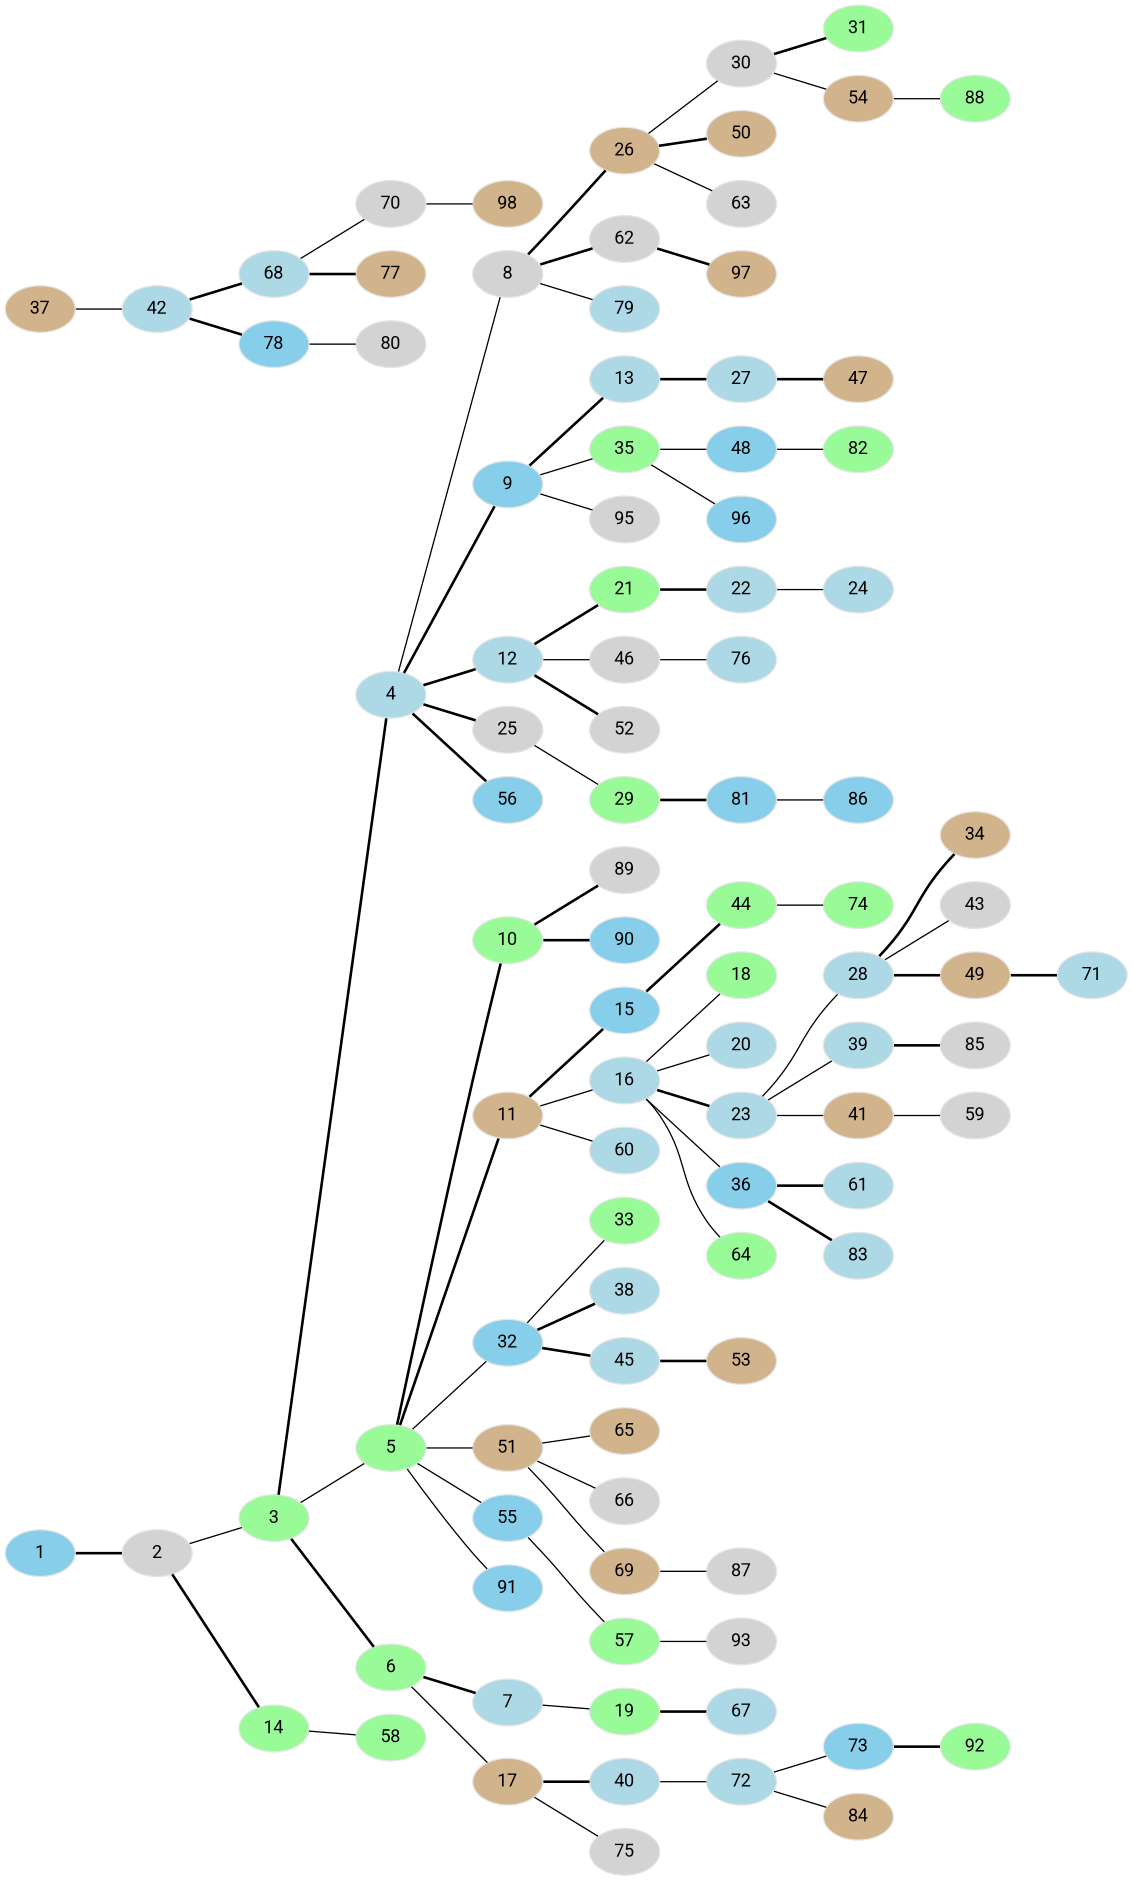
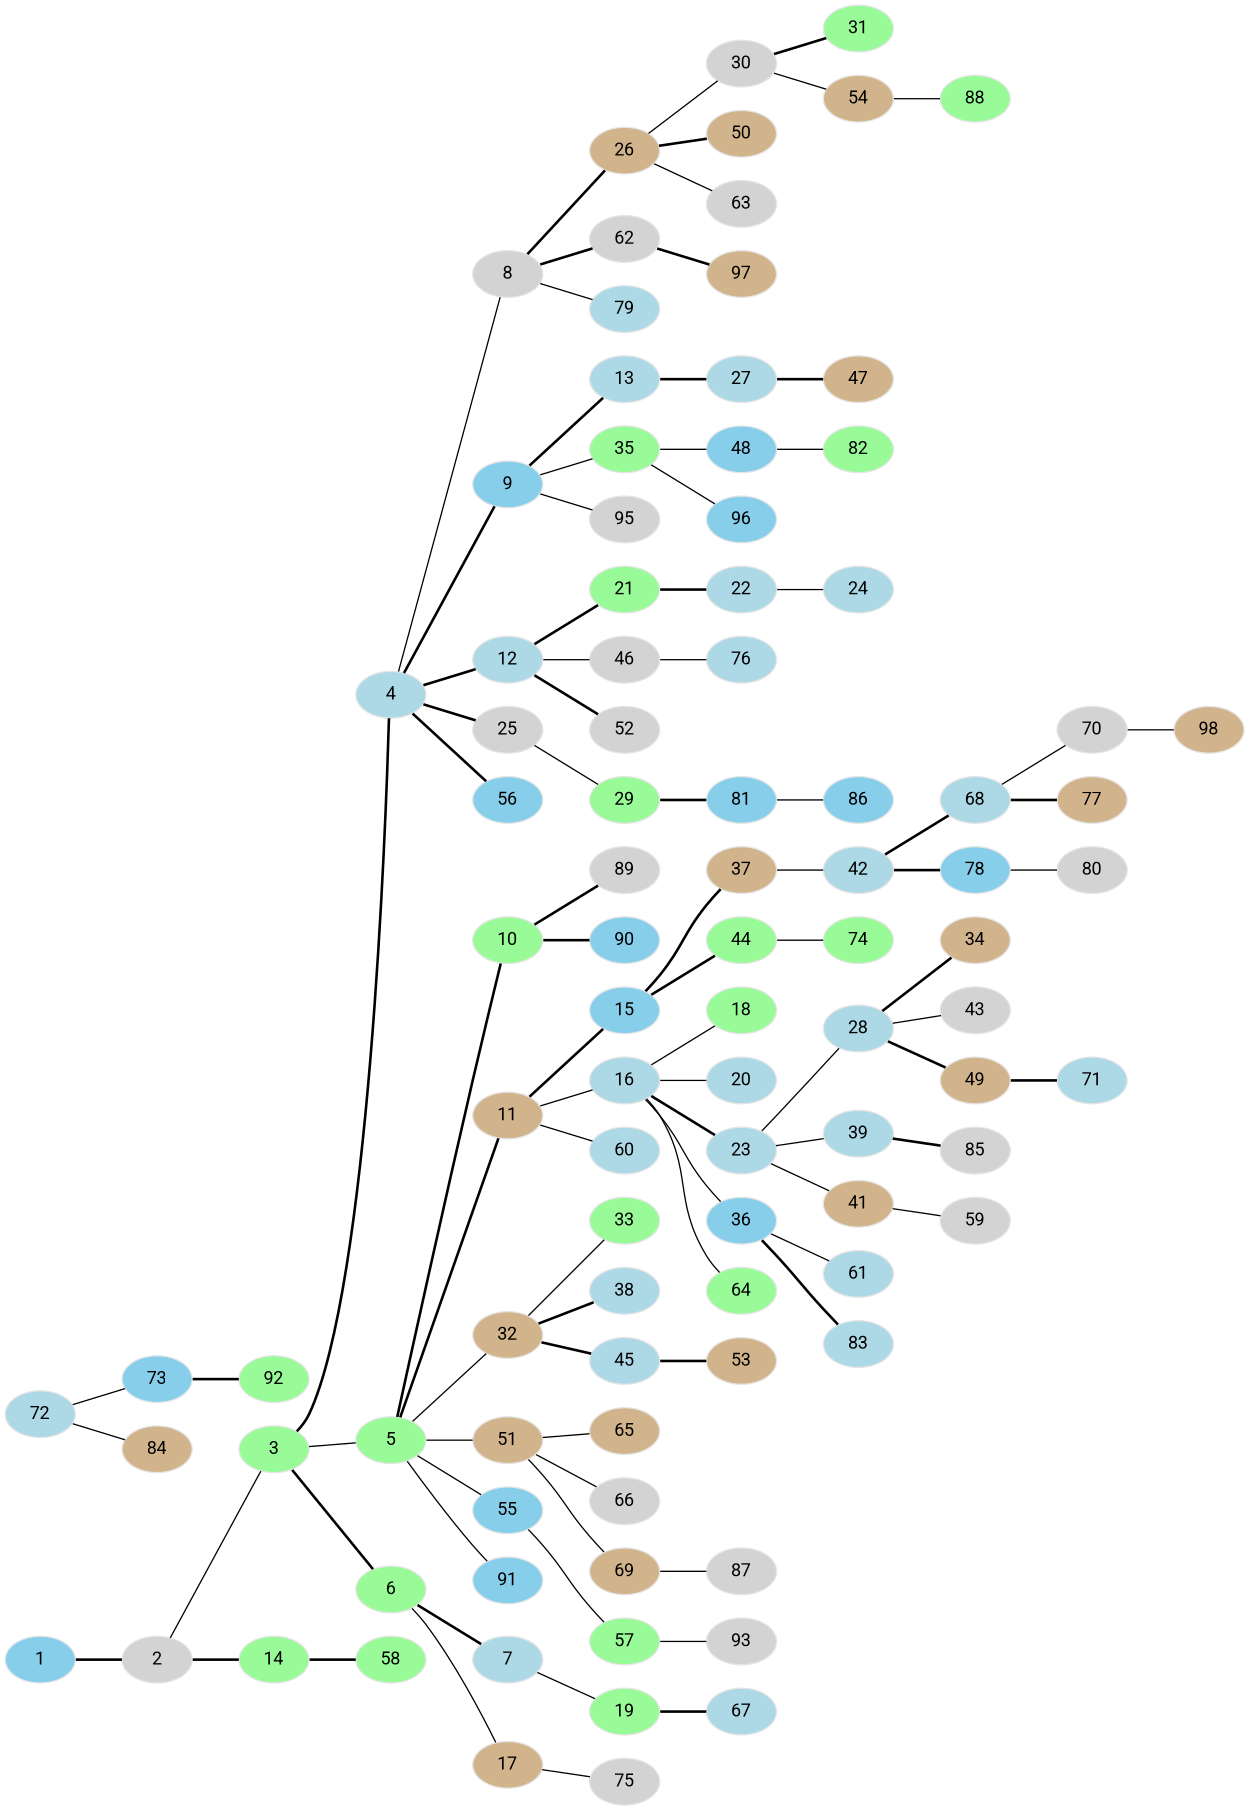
none -> (683, 940)
(800, 1186) -> (800, 1247)
(508, 1343) -> (508, 1335)
(332, 1733) -> (333, 1660)
(625, 1782) -> none
